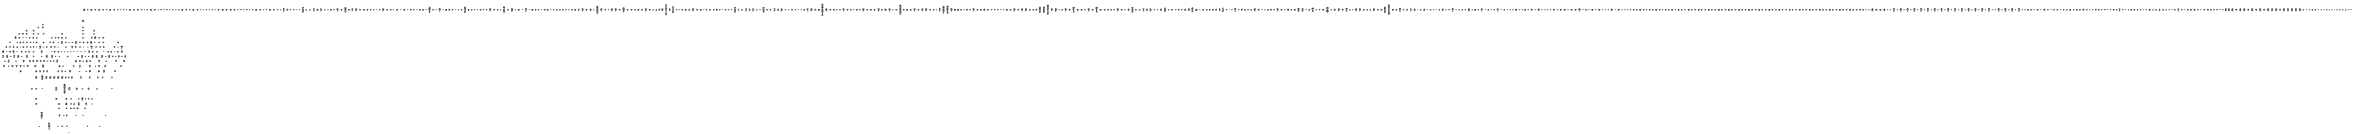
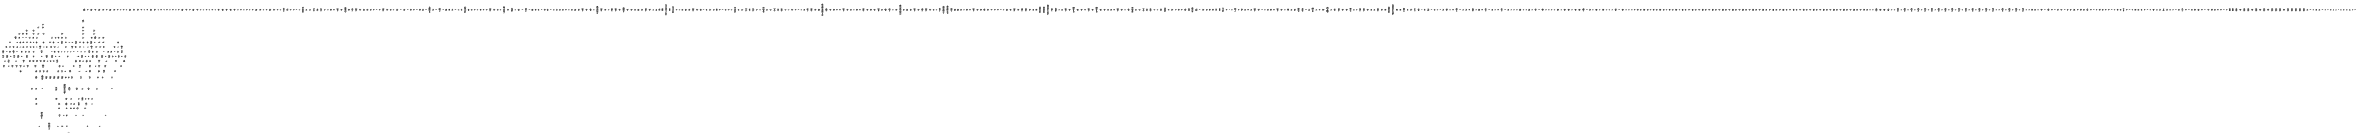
none -> (1343, 10)
